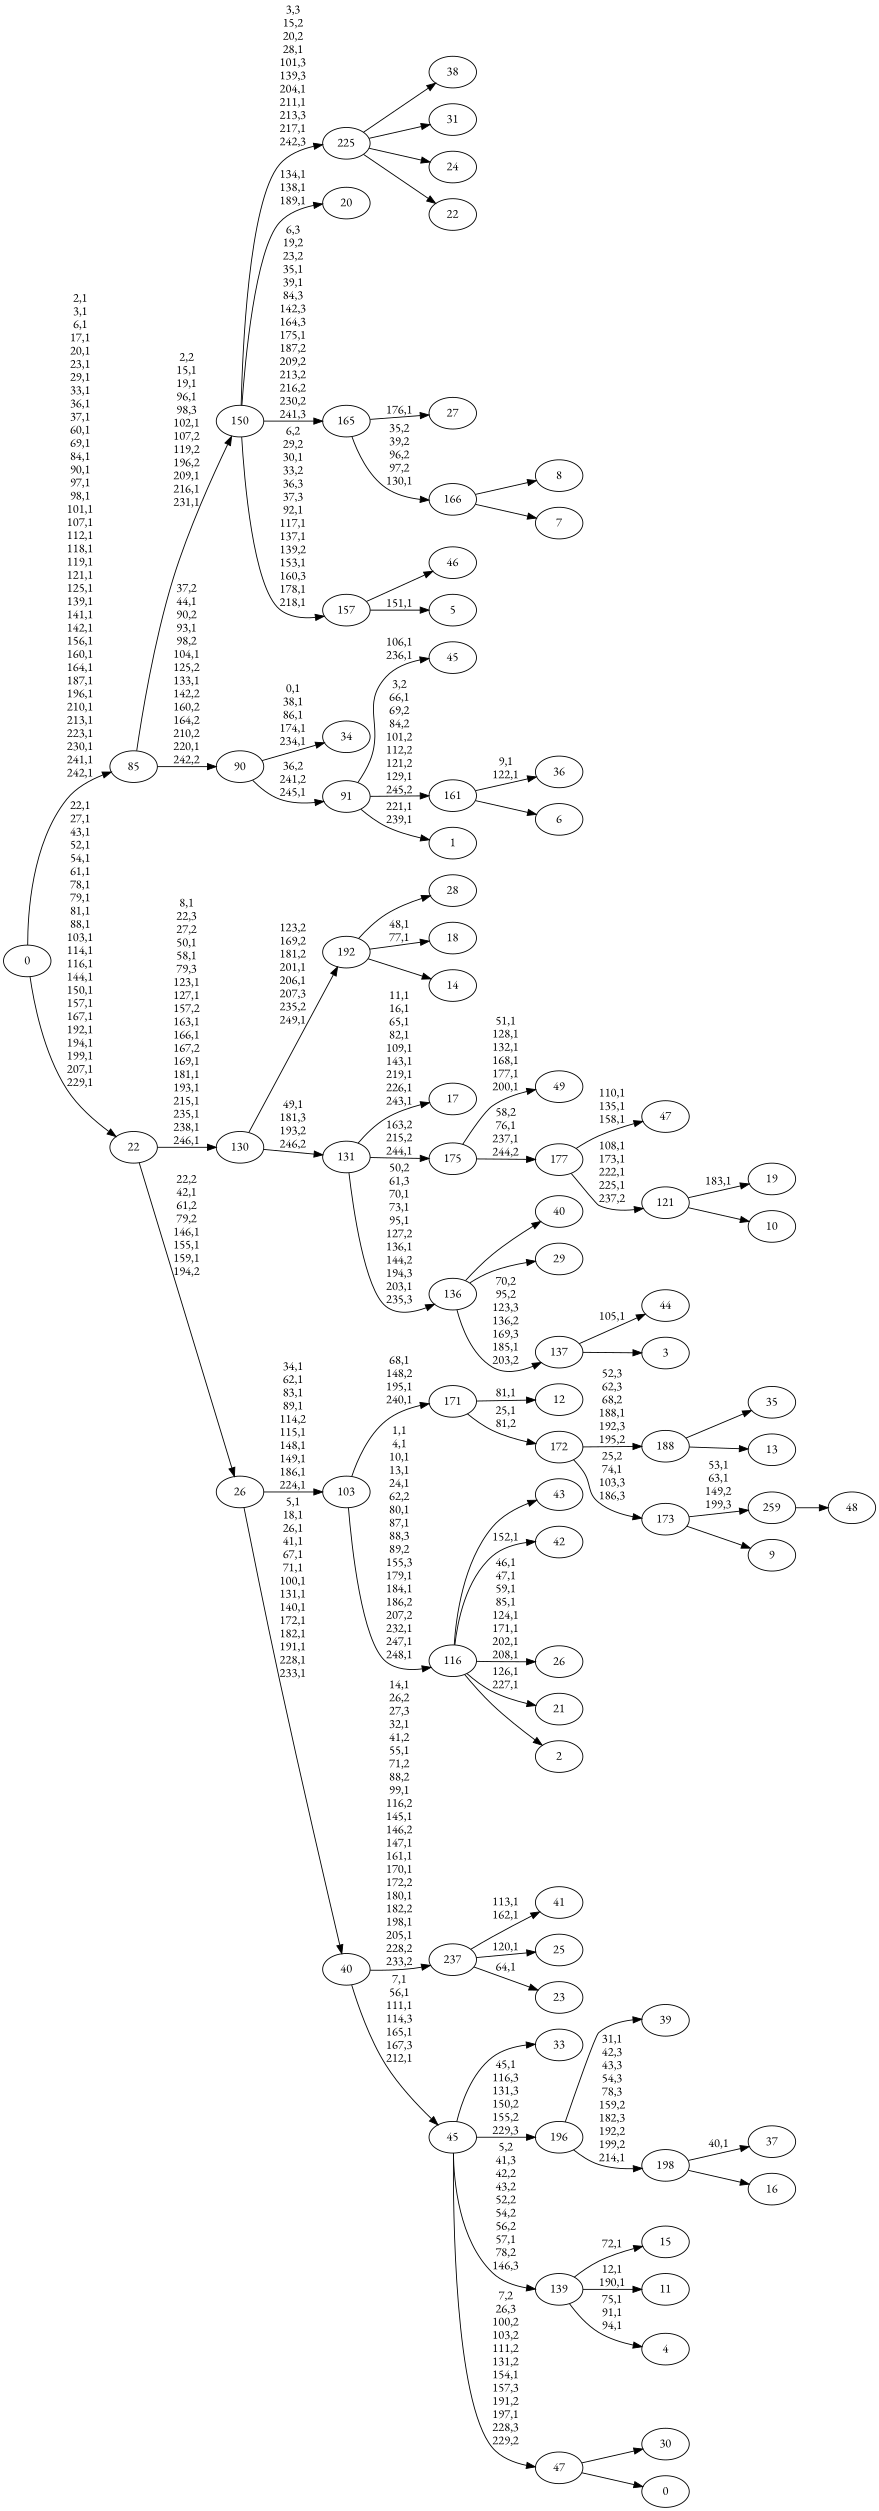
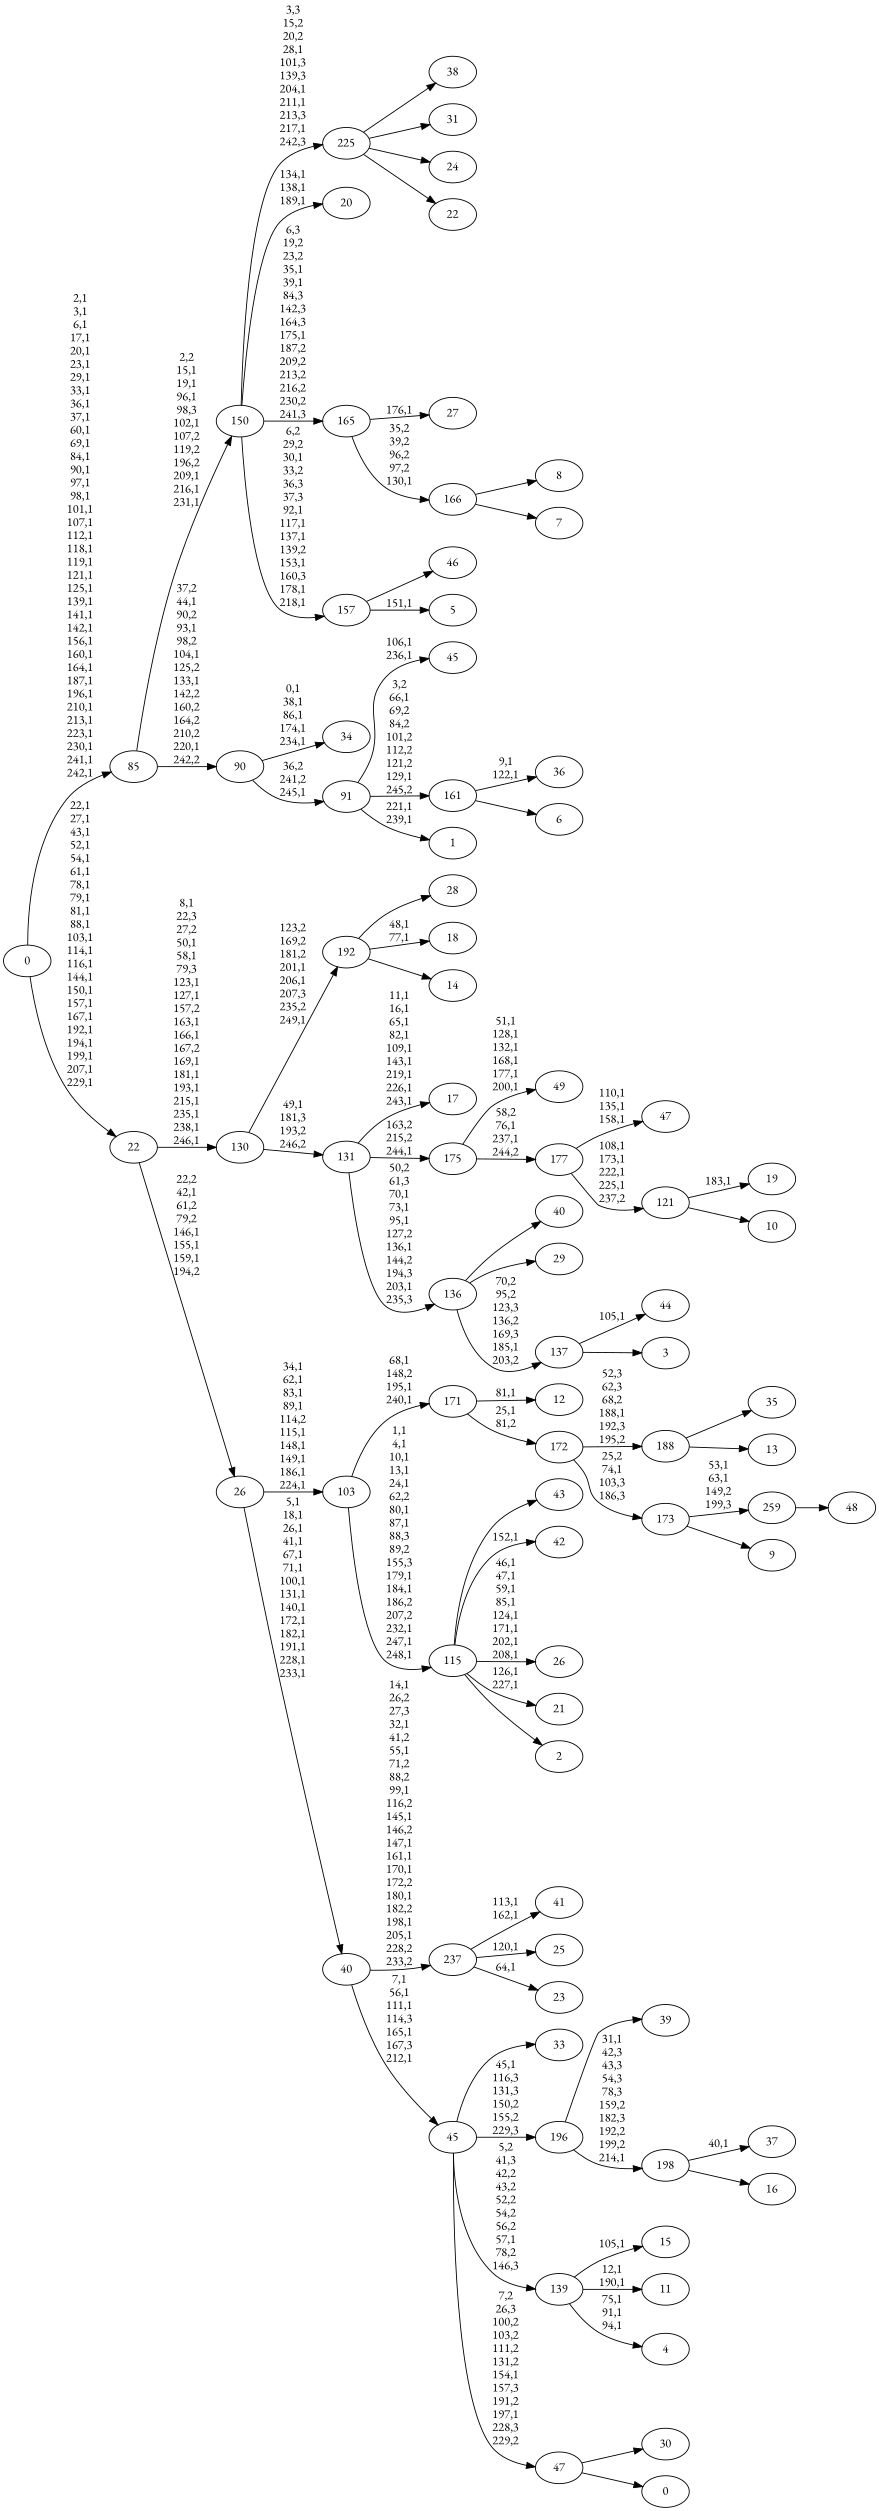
(453, 1661) -> (453, 1661)
(612, 2244) -> (612, 2244)
